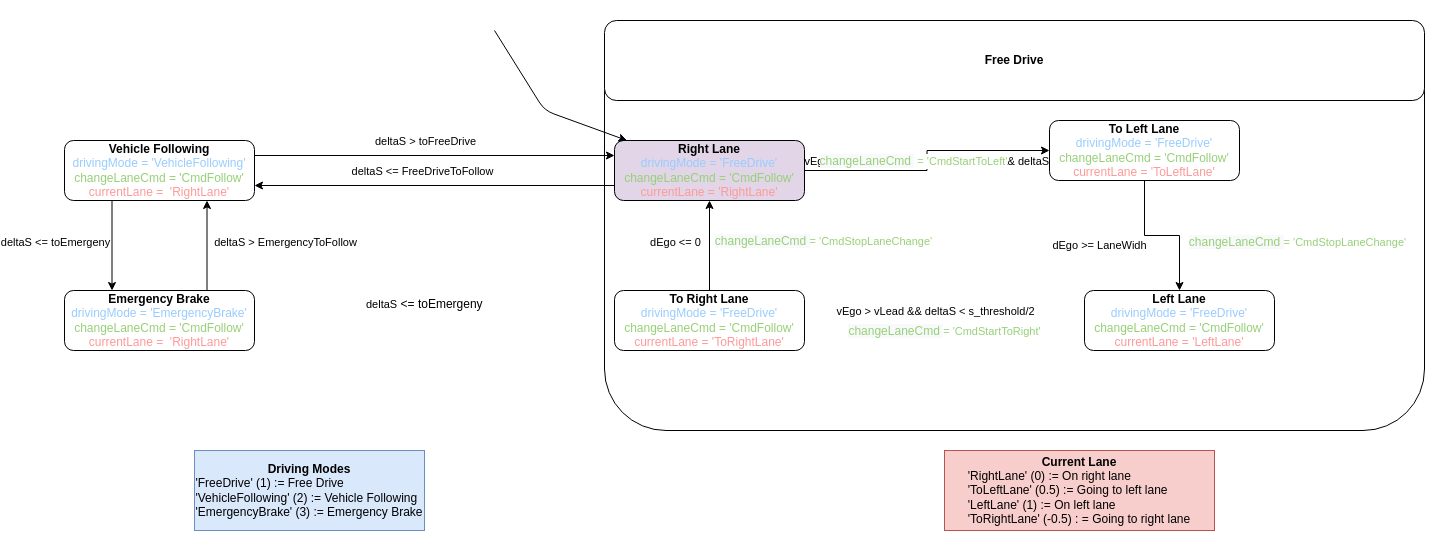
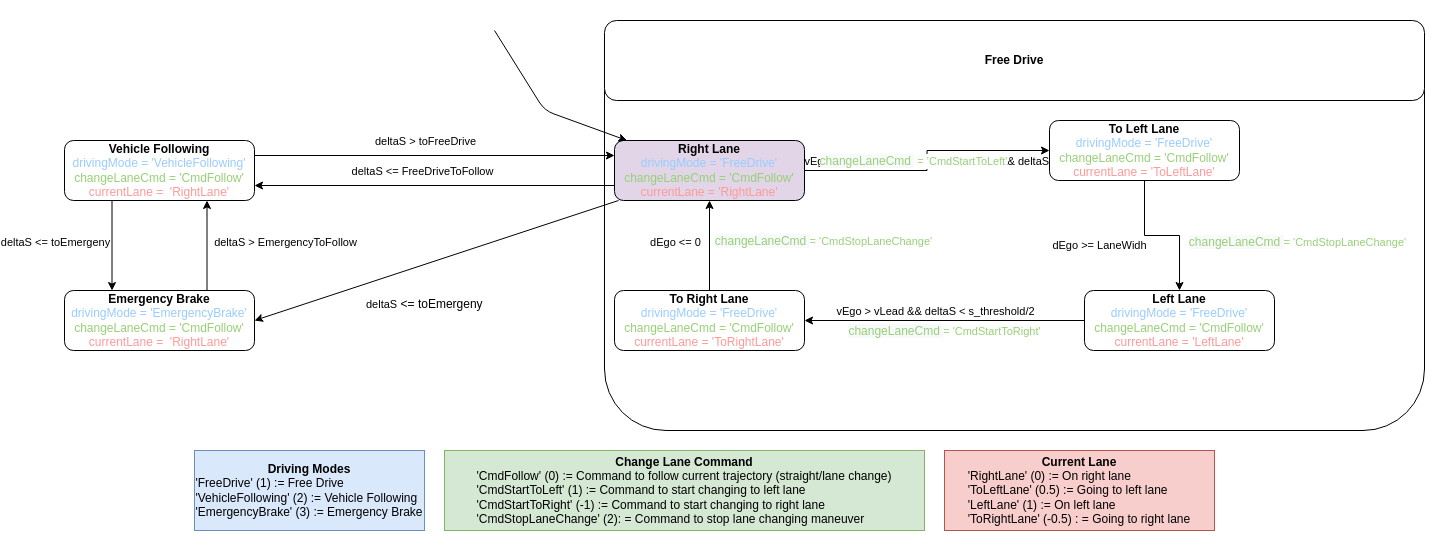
none -> (440, 260)
none -> (948, 321)
none -> (685, 491)
